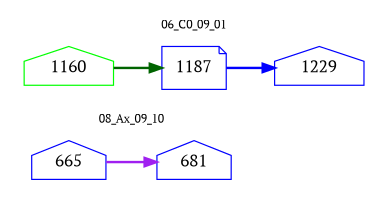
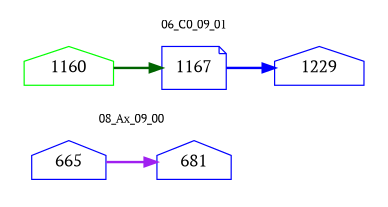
(194, 68) -> (194, 68)
(131, 120) -> (131, 120)
